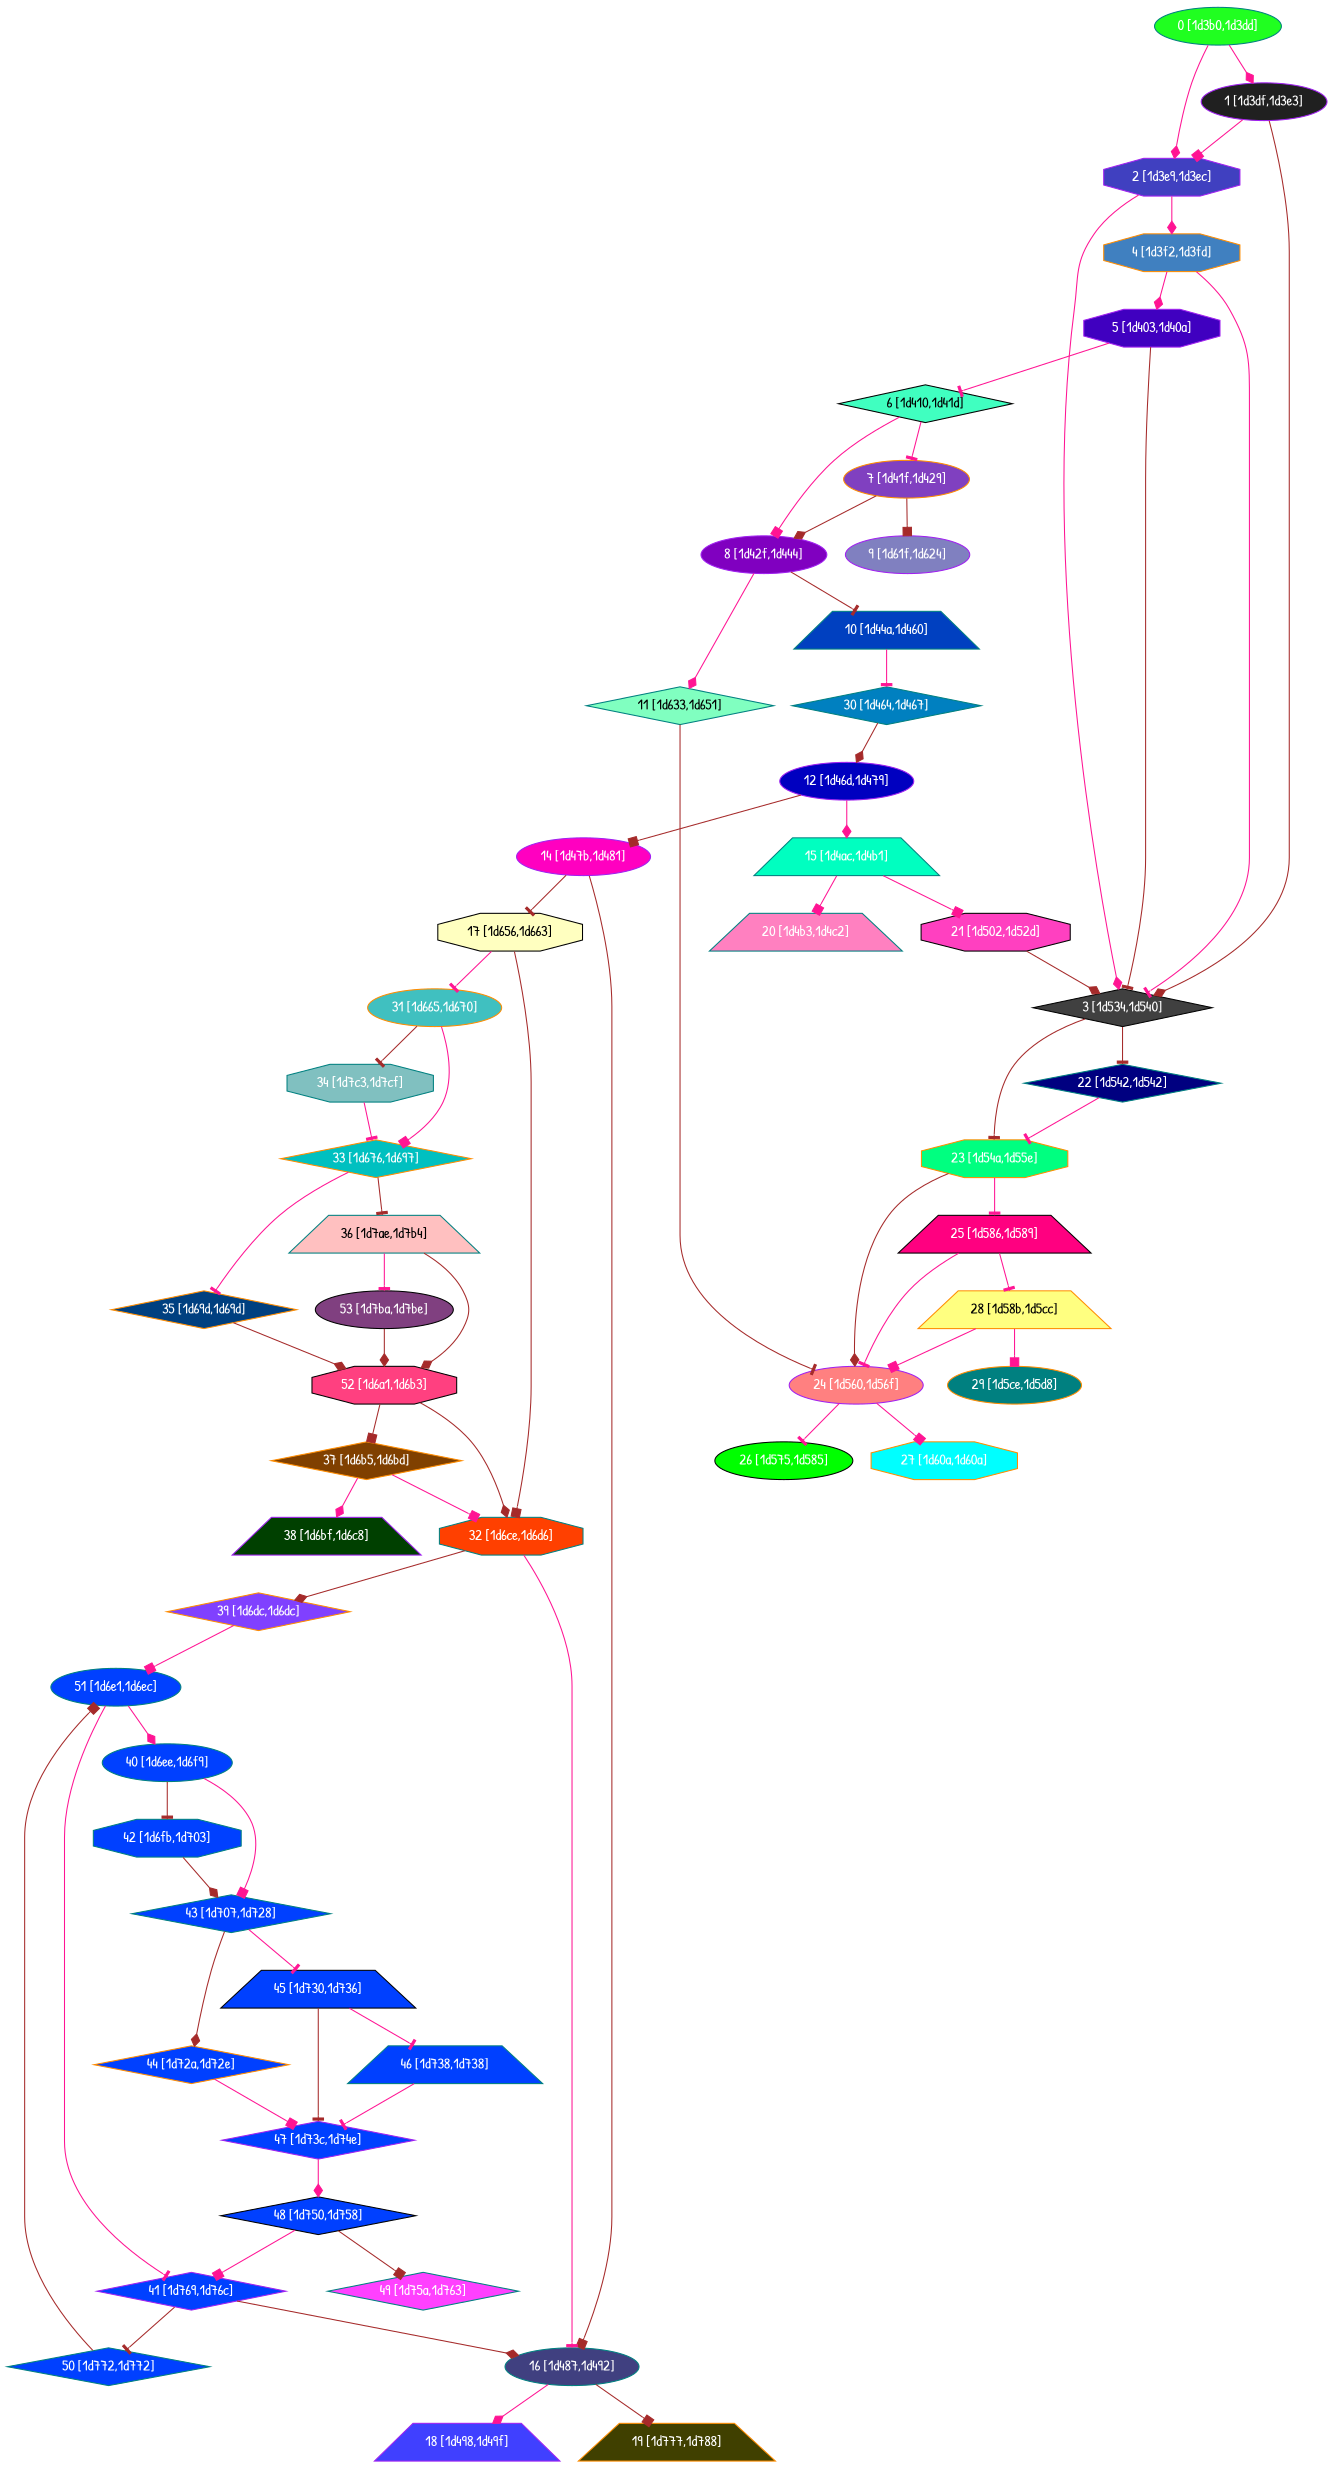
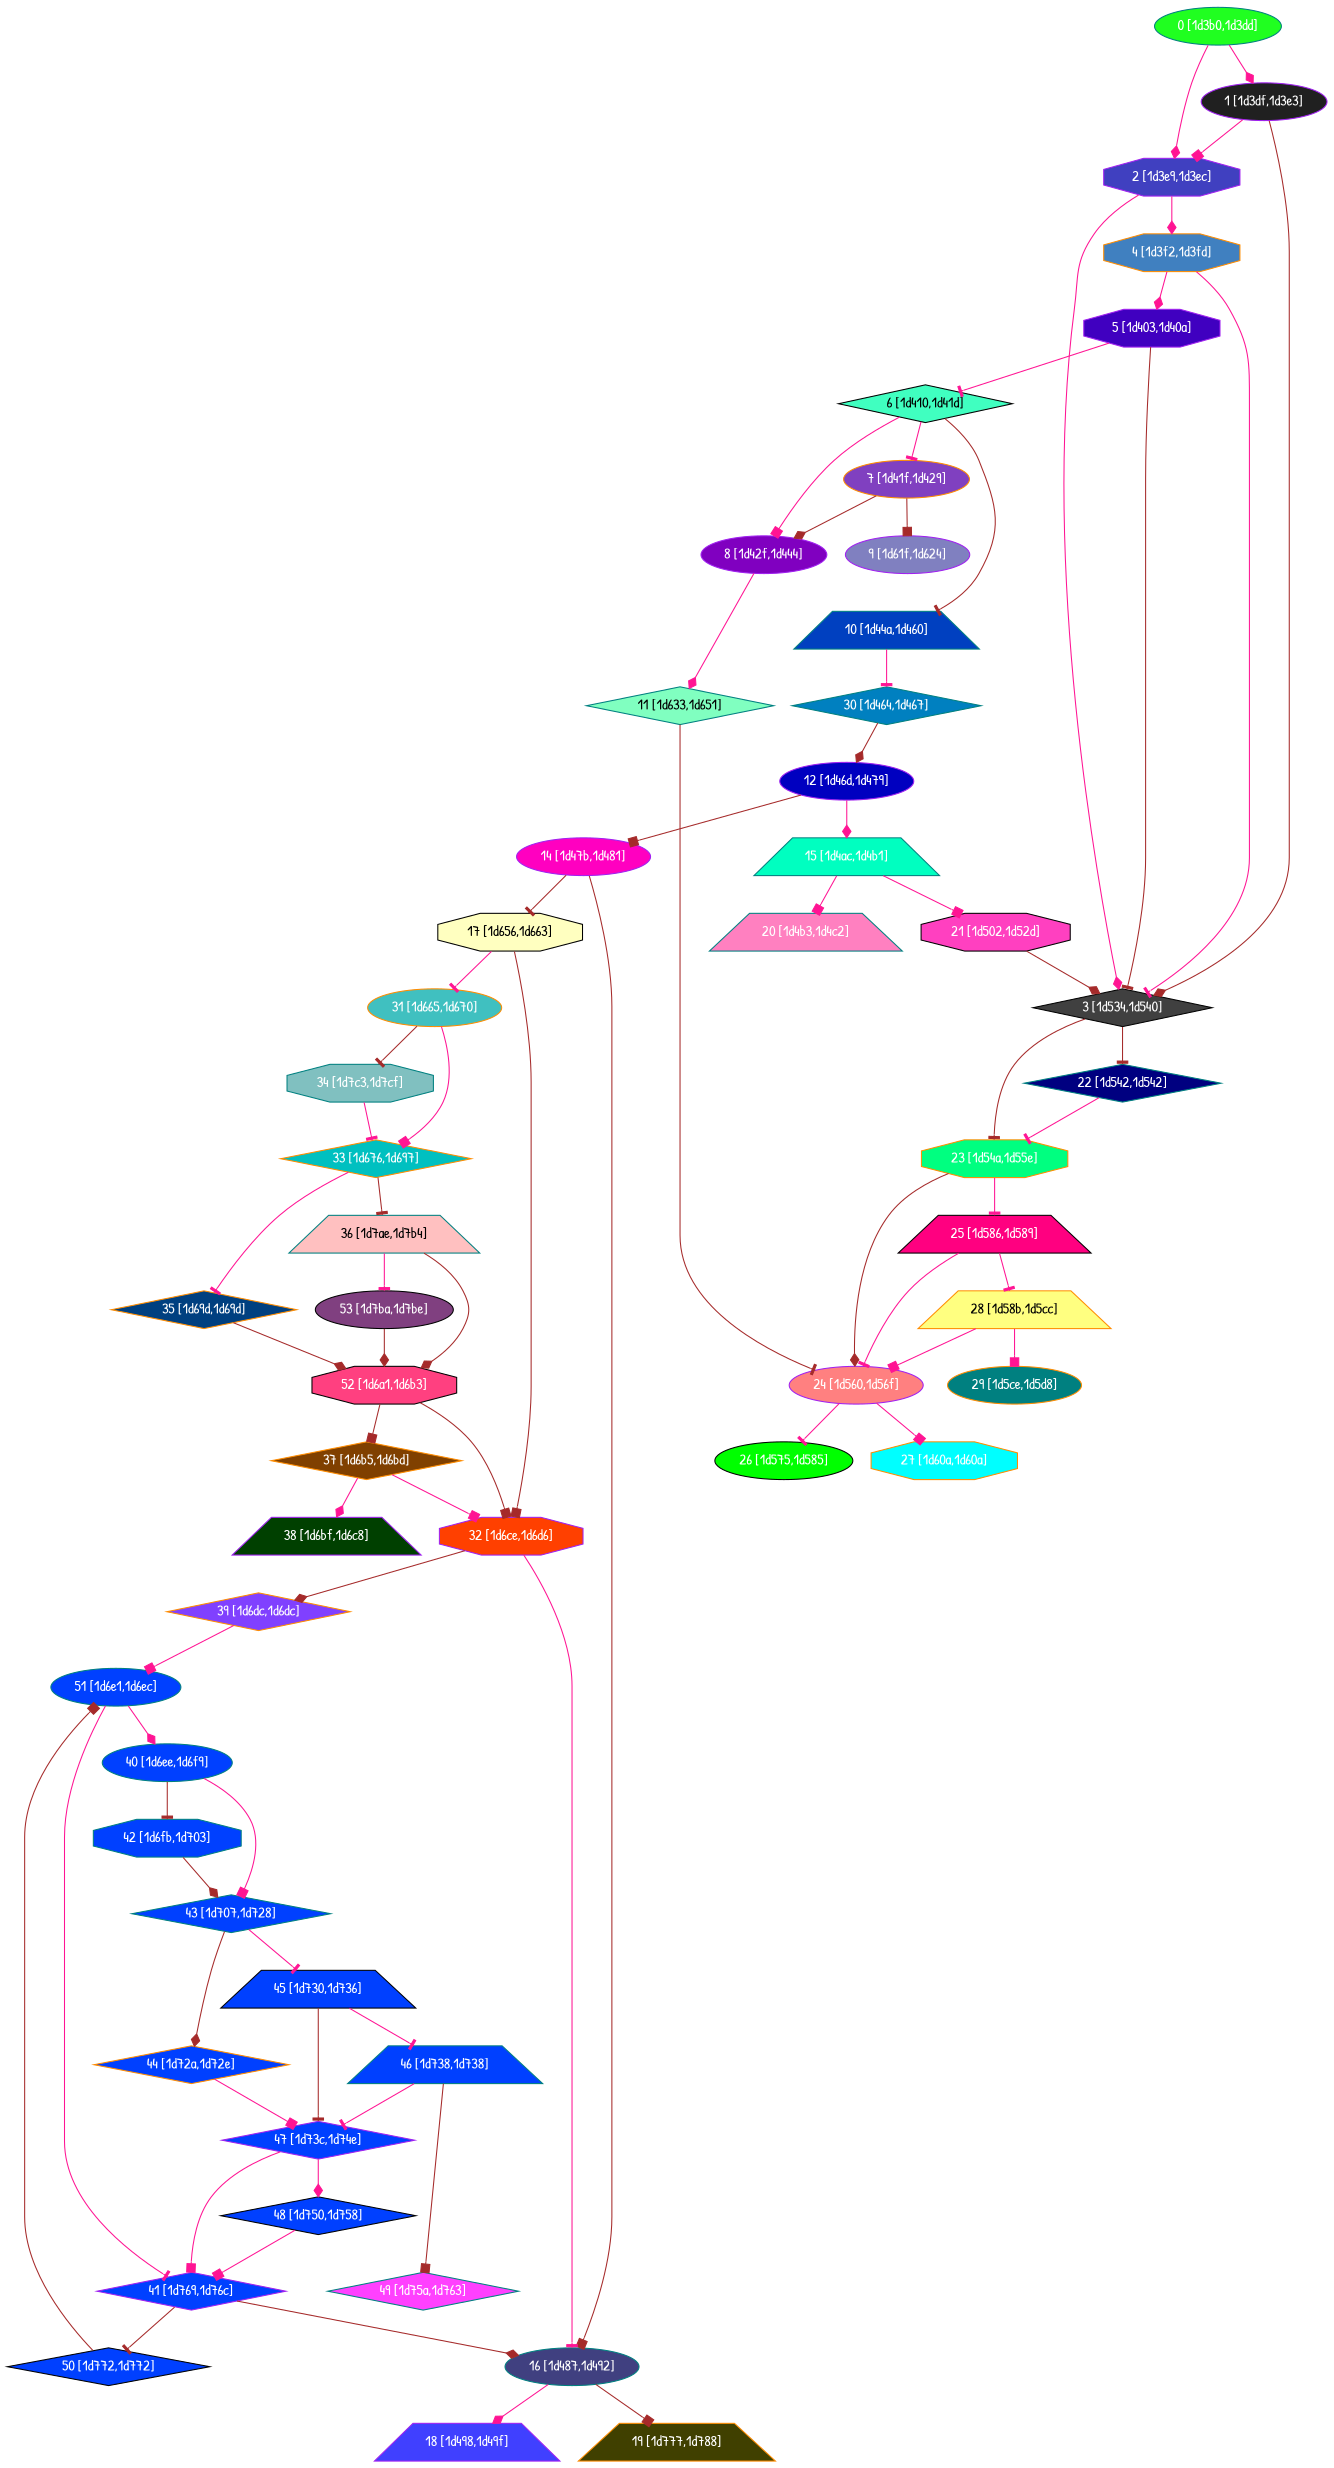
(821, 590) -> (995, 516)
(474, 1445) -> (474, 1445)
(511, 1536) -> (511, 1536)
none -> (216, 2191)
(366, 2250) -> (435, 2173)
(109, 2367) -> (109, 2367)
